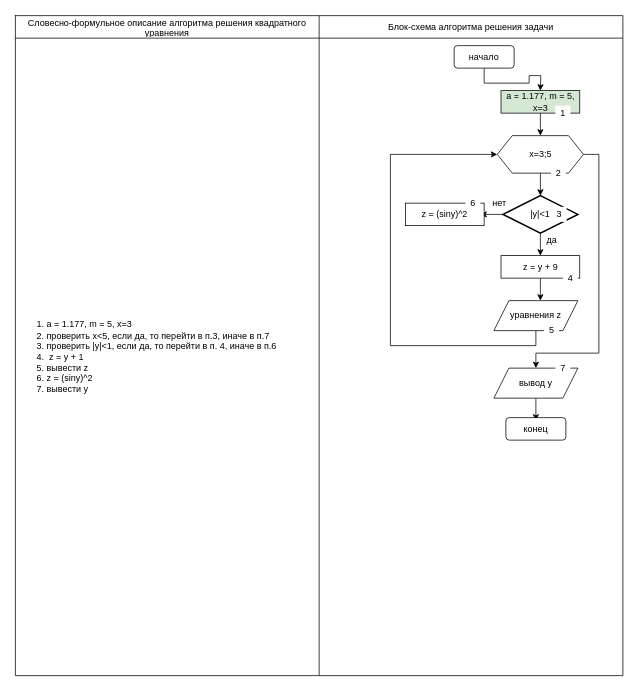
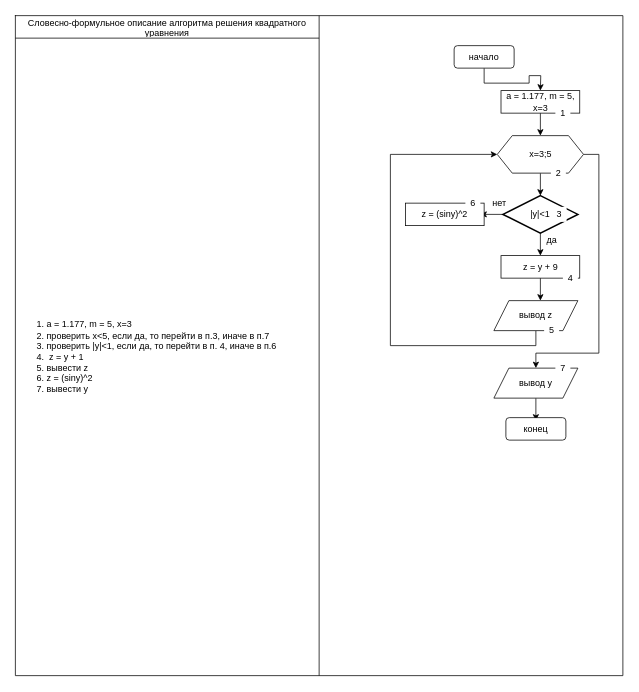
(471, 27) -> none
(540, 102) -> (540, 102)
(536, 315) -> (536, 315)
